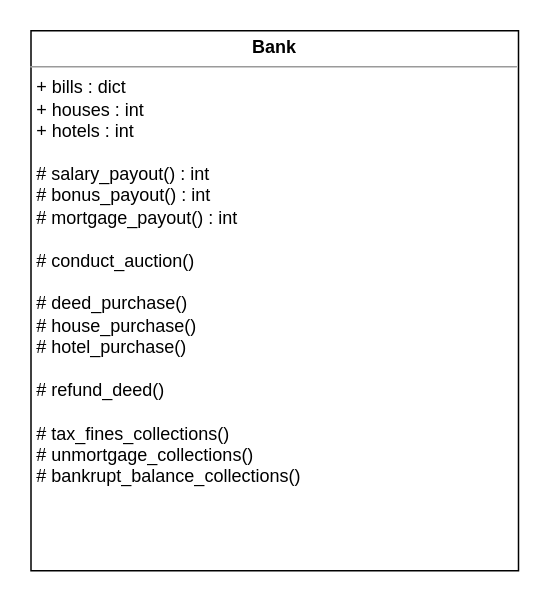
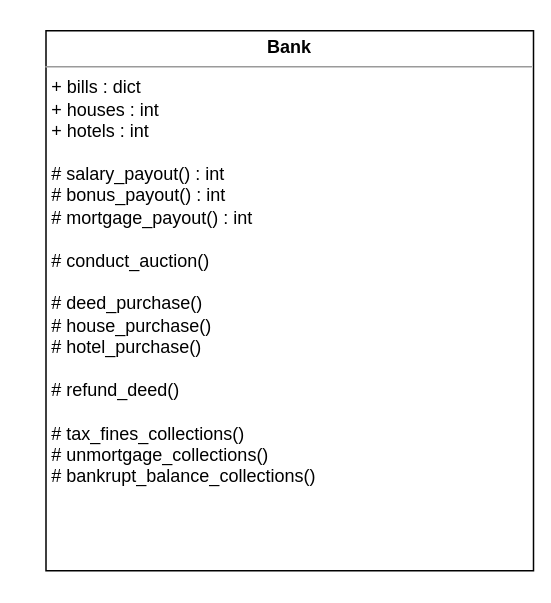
(275, 301) -> (290, 301)
